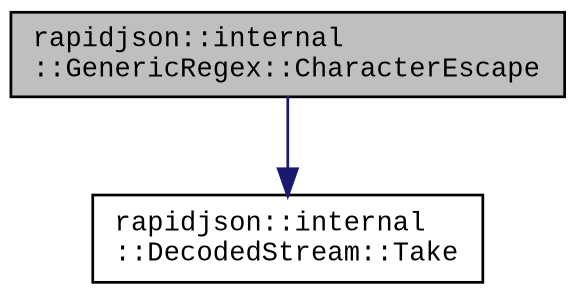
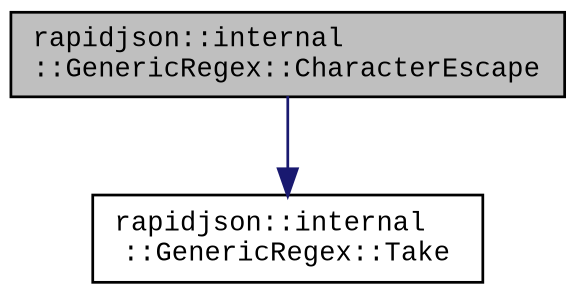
(288, 239) -> (288, 239)
